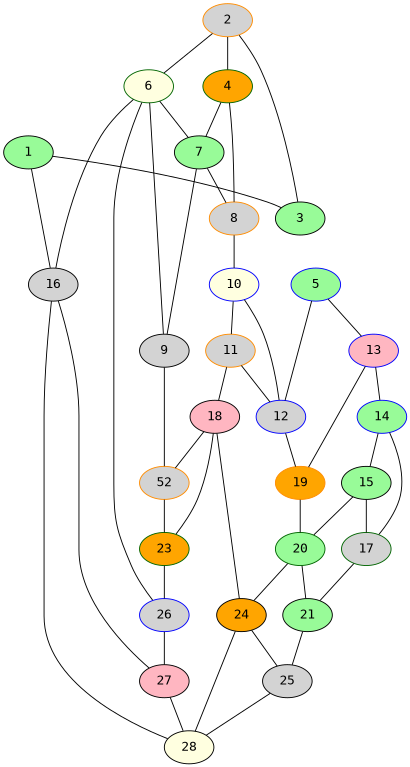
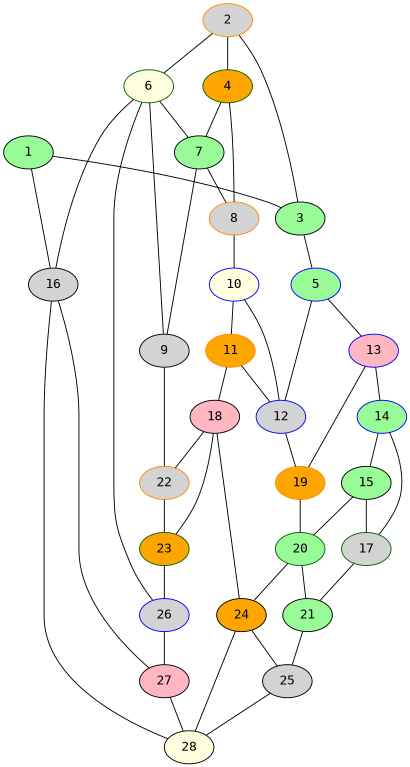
none -> (308, 251)
(230, 351) -> (230, 351)
(164, 483) -> (164, 483)
